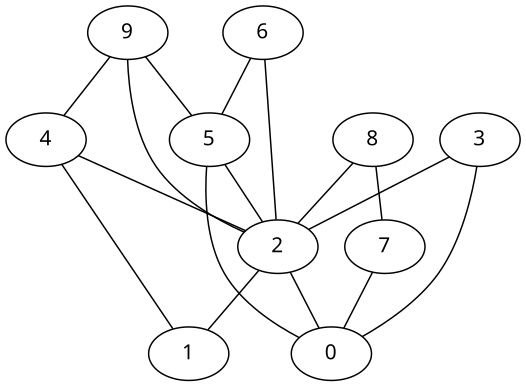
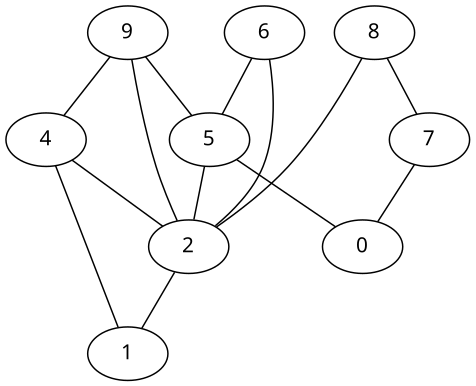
(480, 140) -> none
(305, 300) -> none
